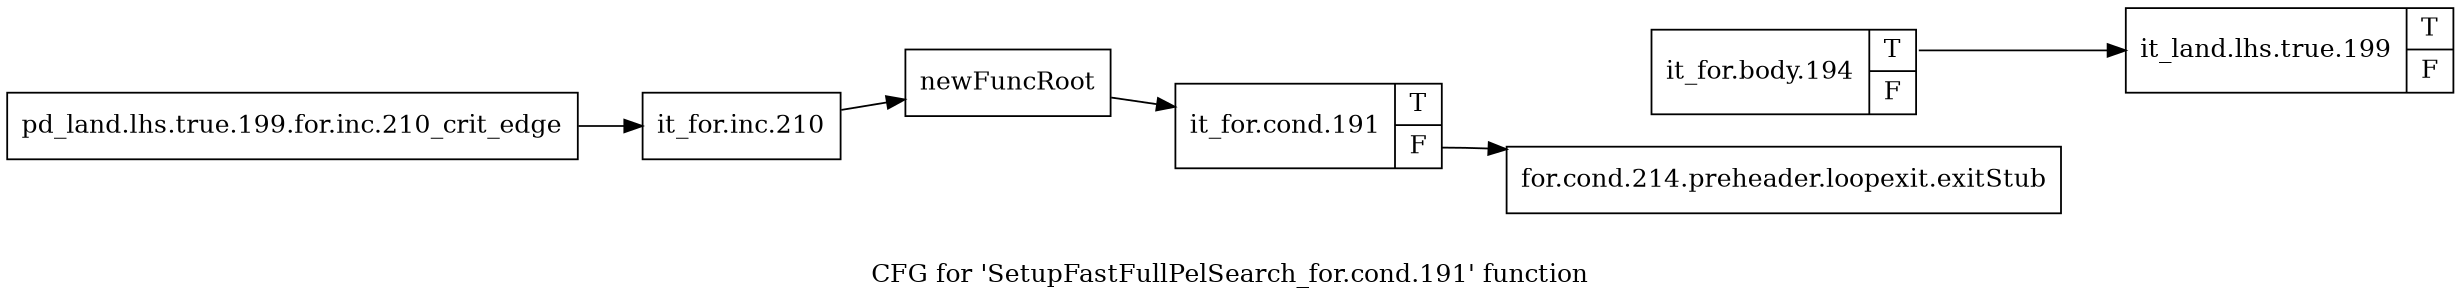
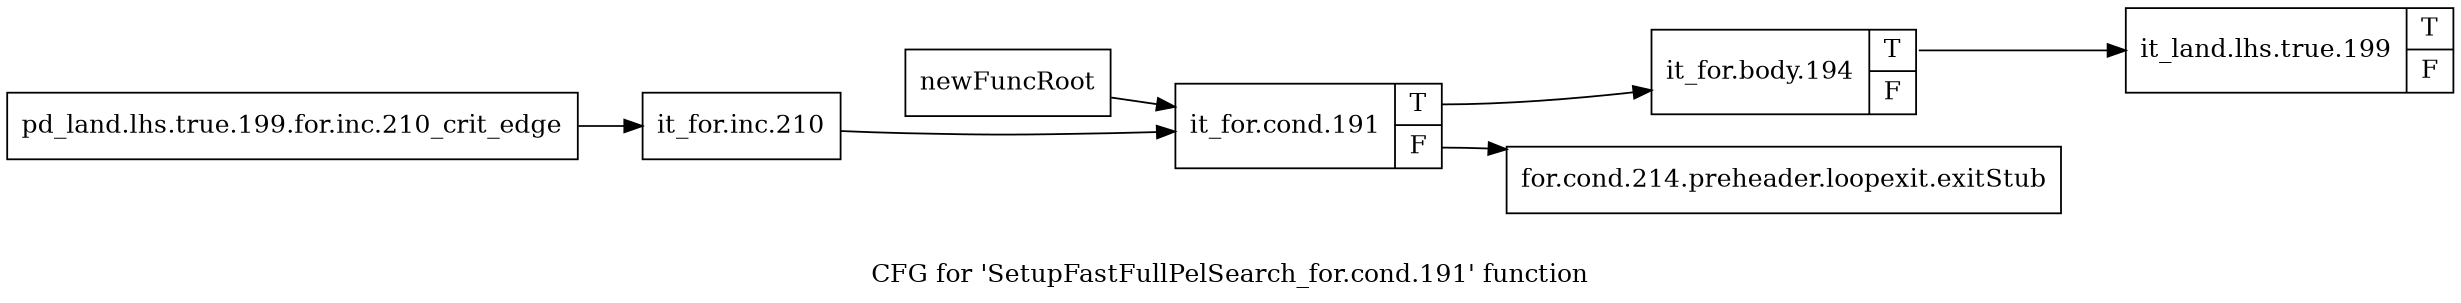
none -> (1538, 101)
(864, 106) -> (999, 135)
